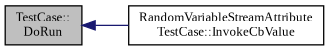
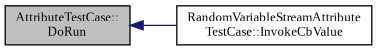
(44, 25) -> (68, 25)
